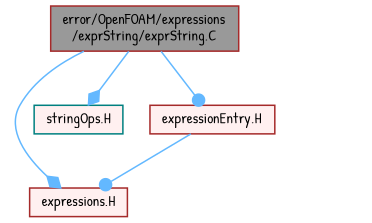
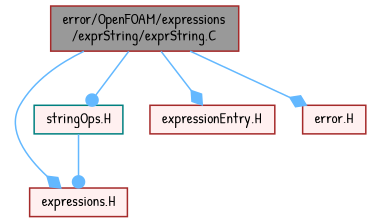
(112, 73) -> (112, 73)
(178, 73) -> (178, 73)
none -> (334, 120)
(151, 158) -> (79, 155)
